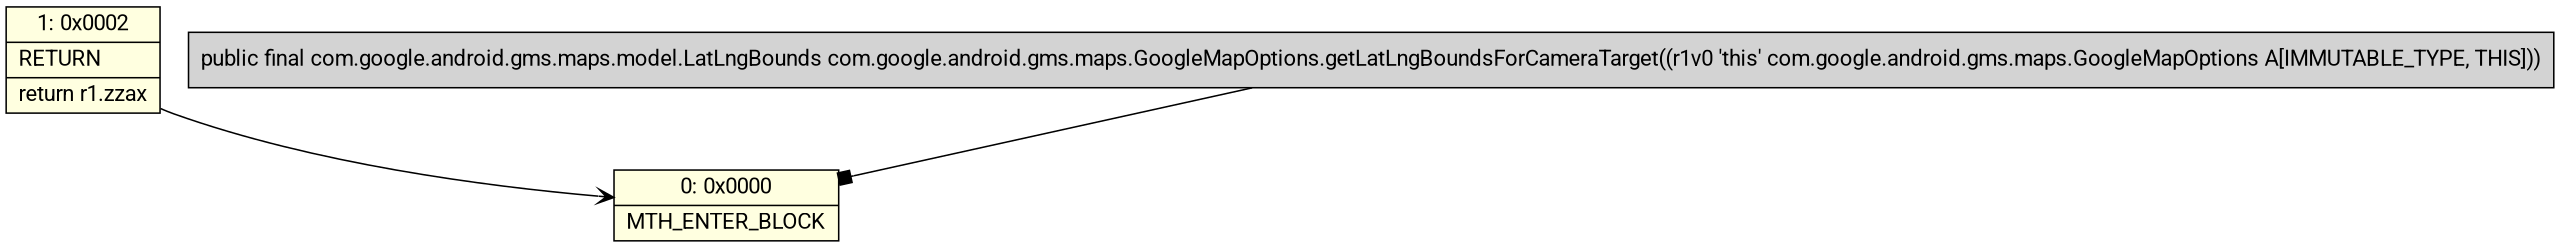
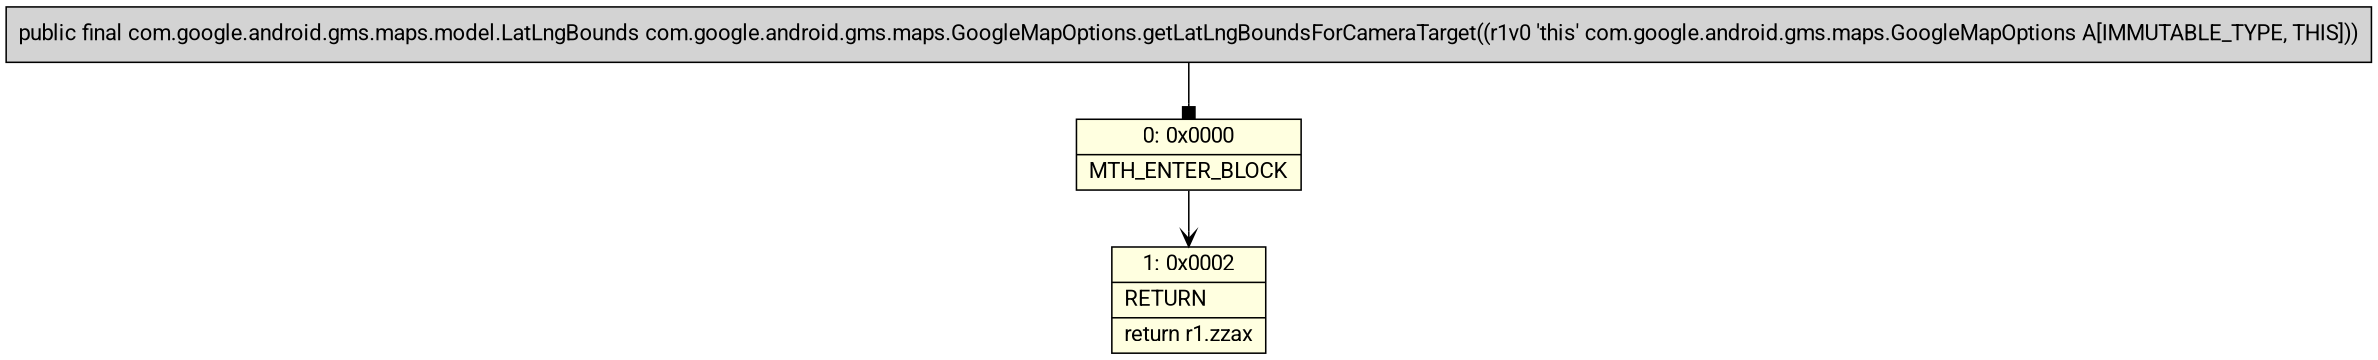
(376, 166) -> (1189, 211)
